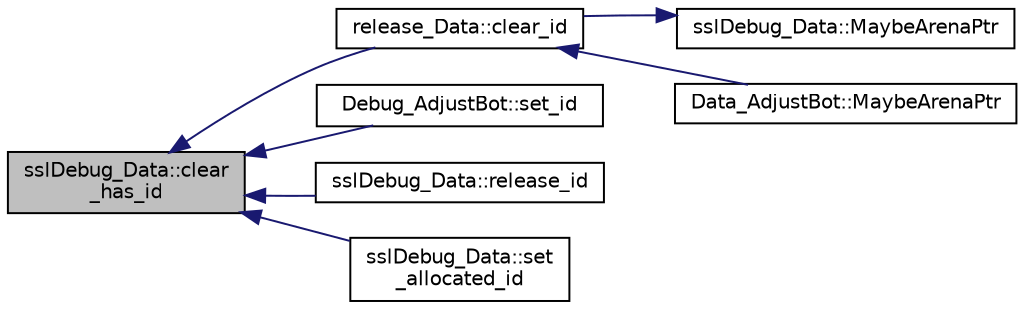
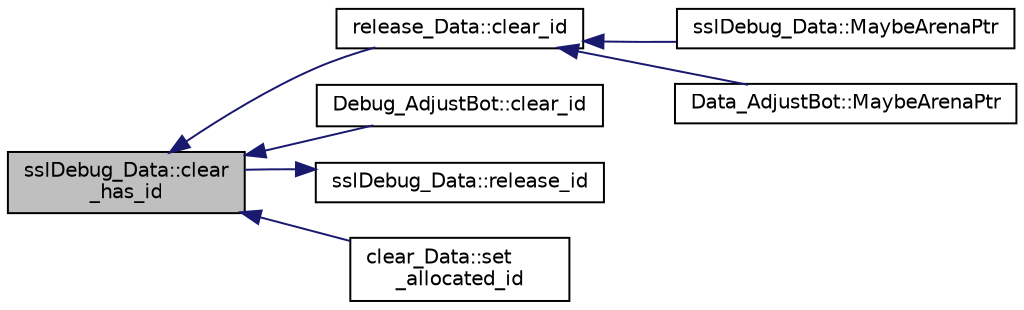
(620, 15) -> (640, 42)
(460, 106) -> (460, 106)
(291, 196) -> (271, 169)
(460, 269) -> (460, 269)
